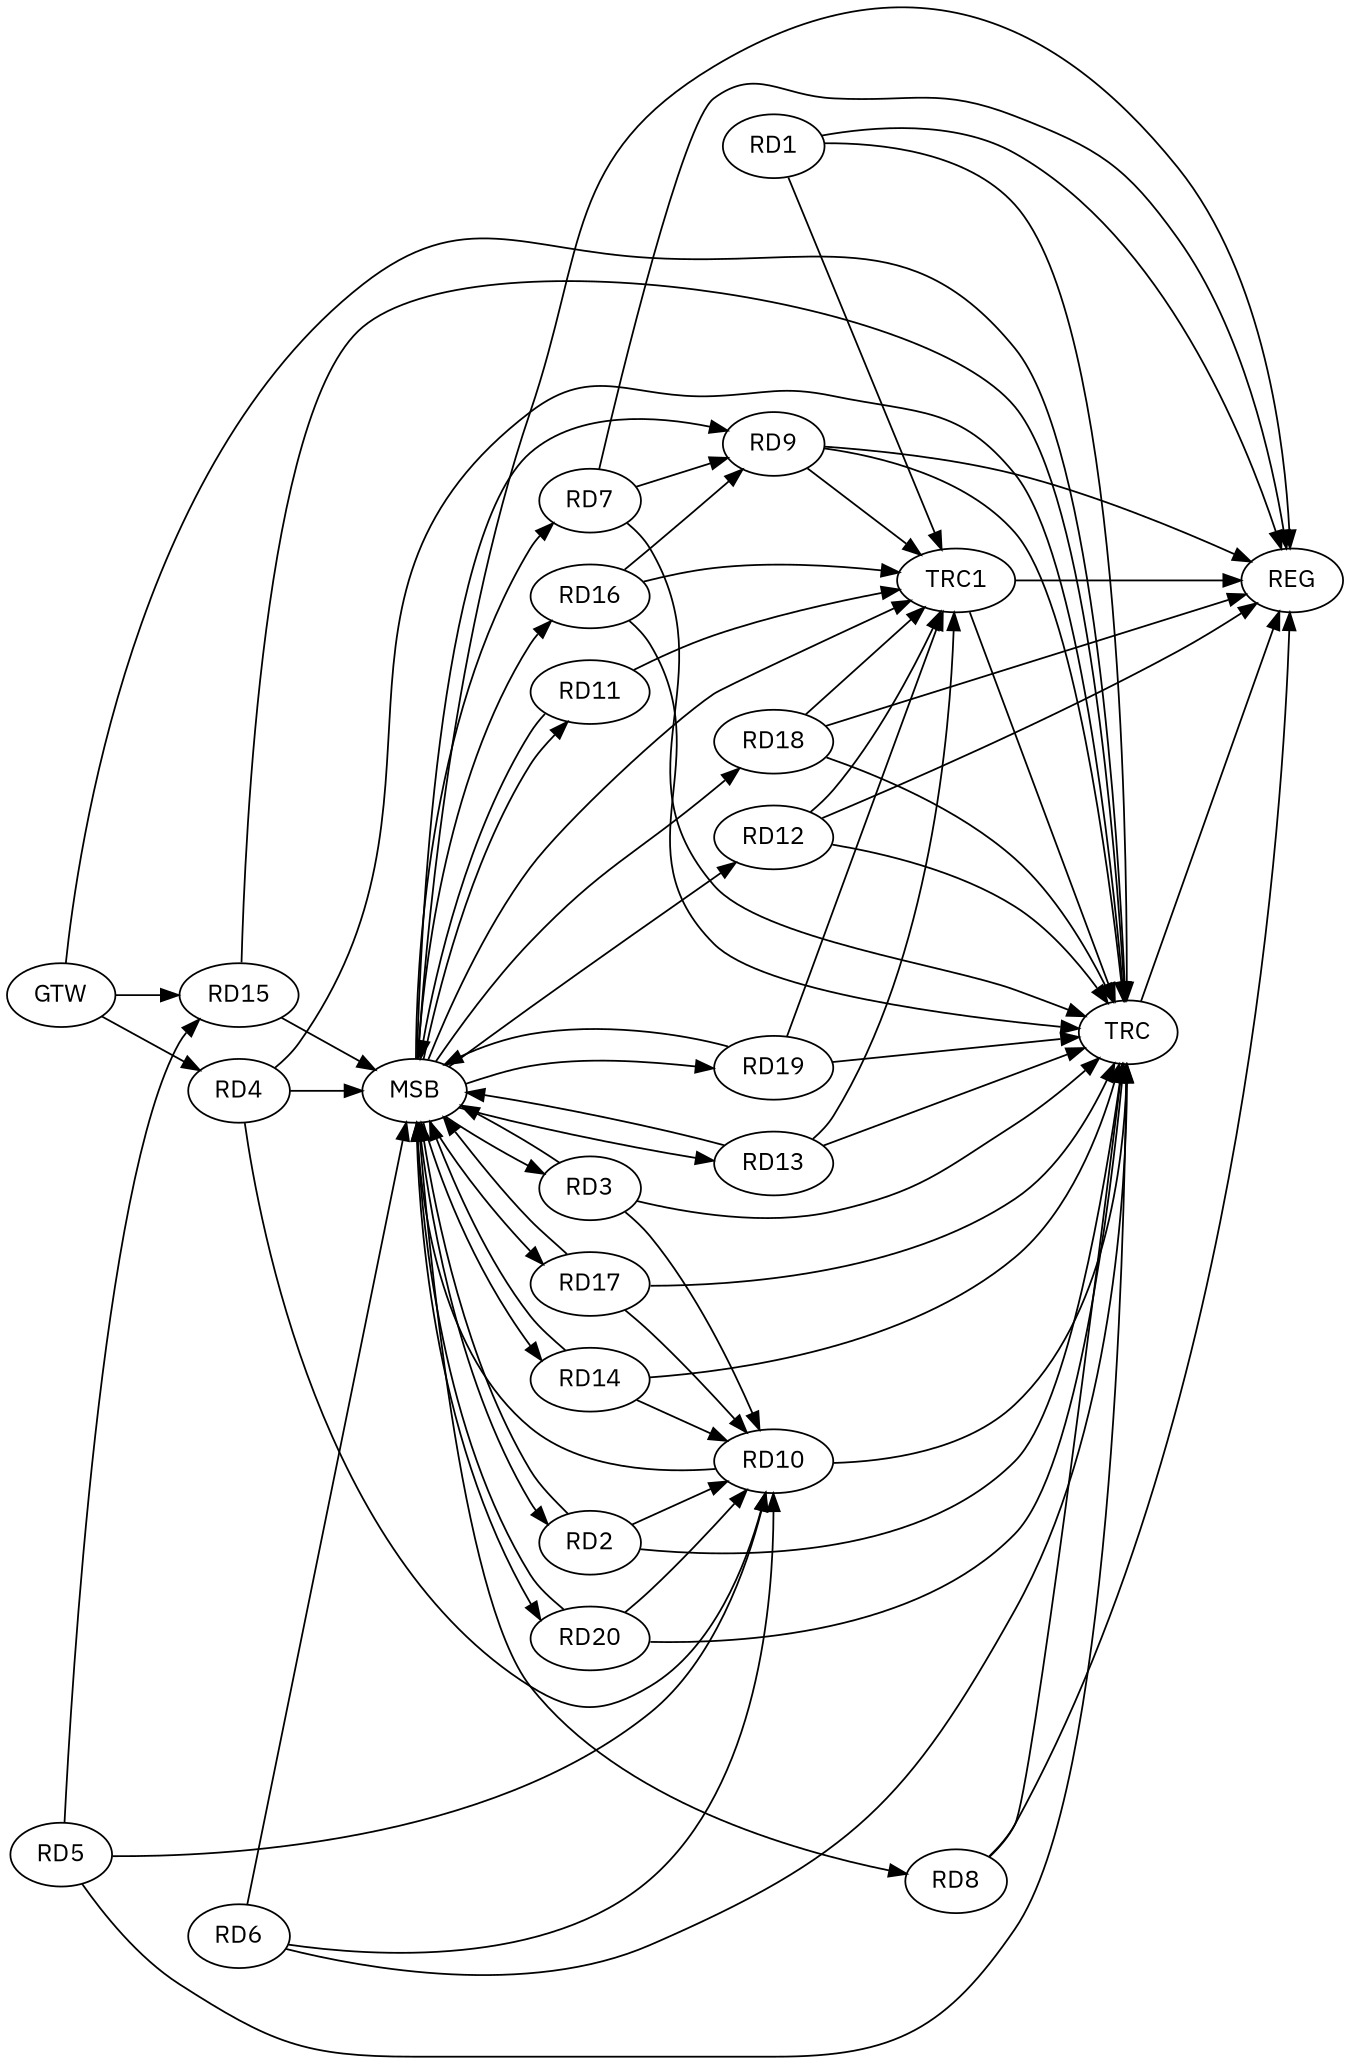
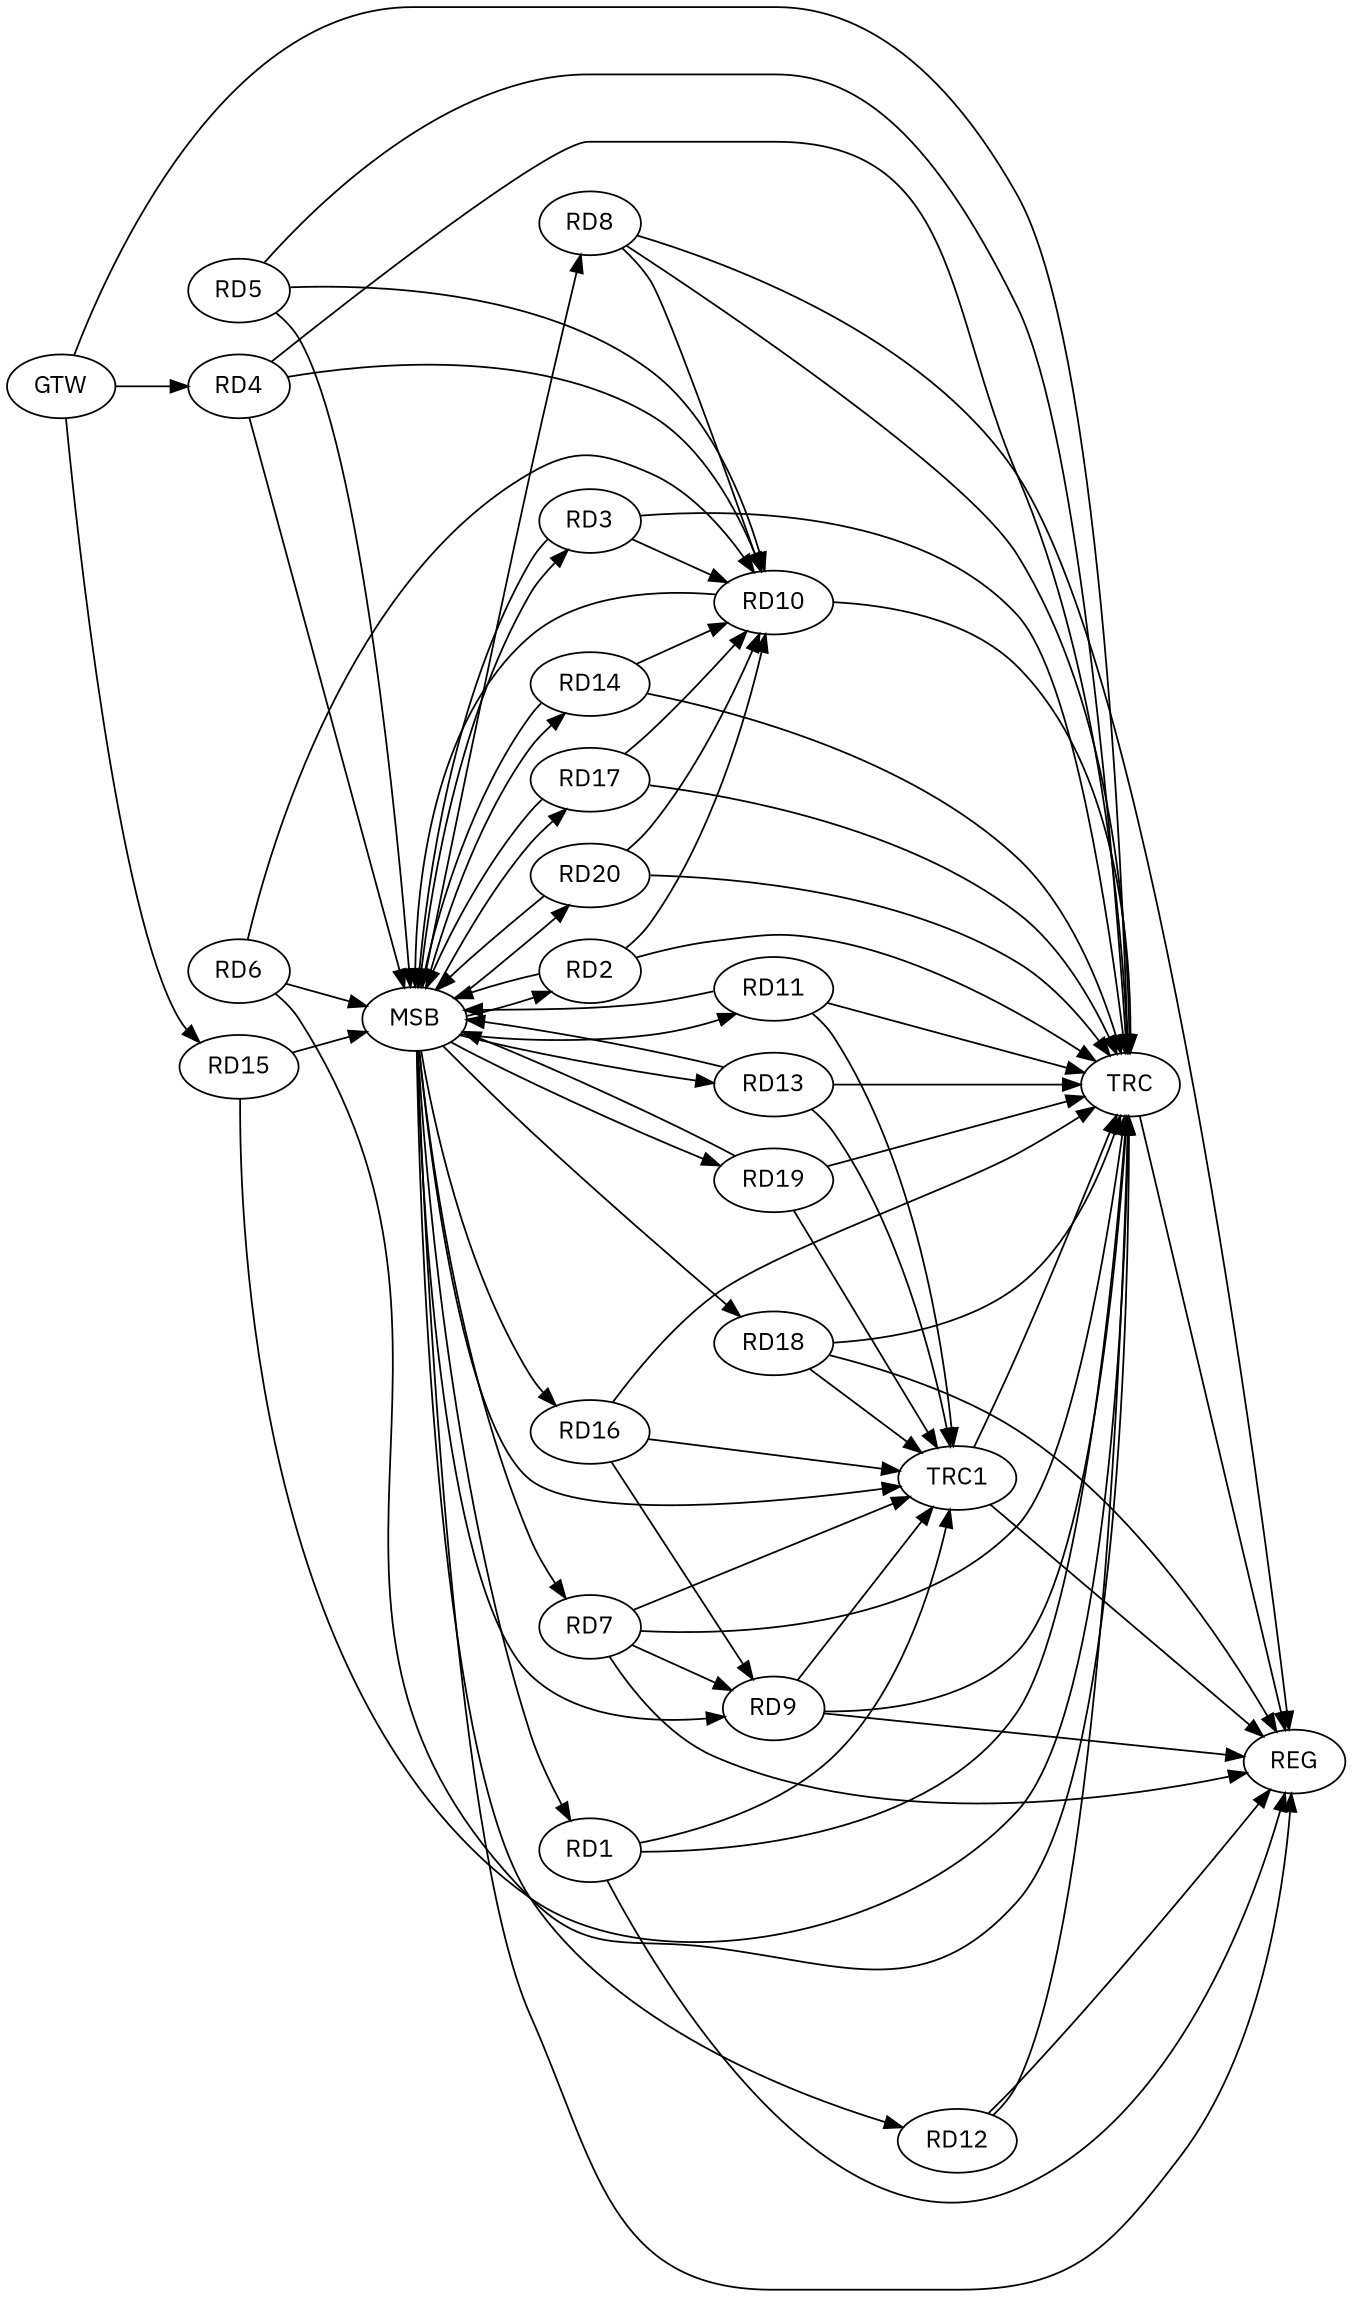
none -> (698, 396)
(880, 726) -> (763, 1557)
none -> (947, 1035)
(97, 1422) -> (369, 616)
none -> (461, 1434)
